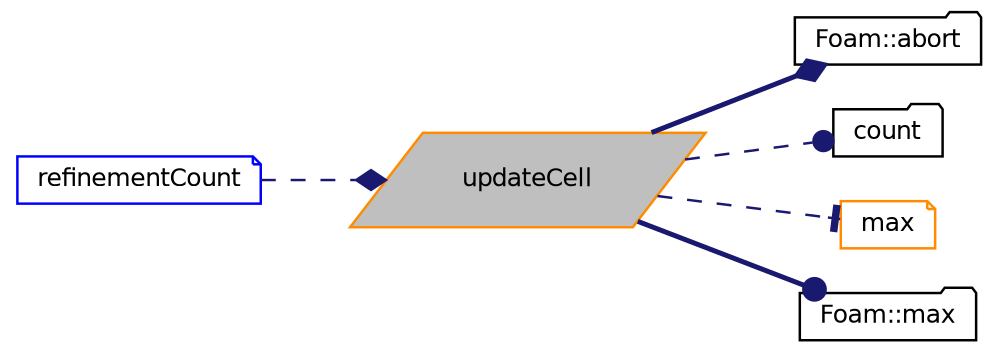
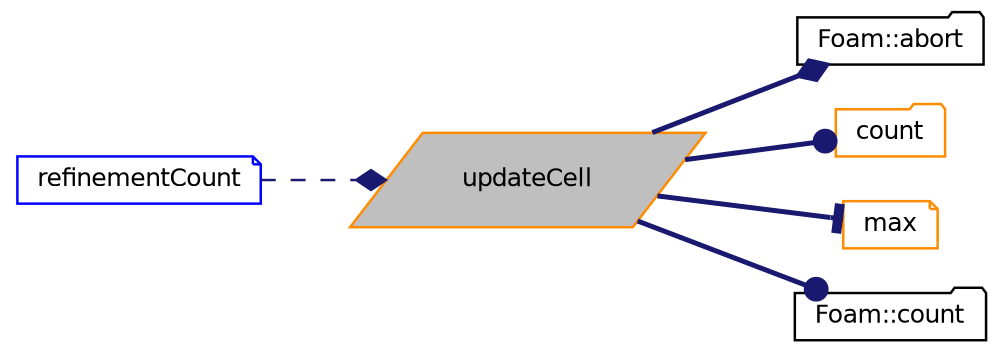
(888, 133) -> (890, 133)
(749, 151) -> (750, 151)
(743, 207) -> (744, 207)
(888, 317) -> (890, 317)
